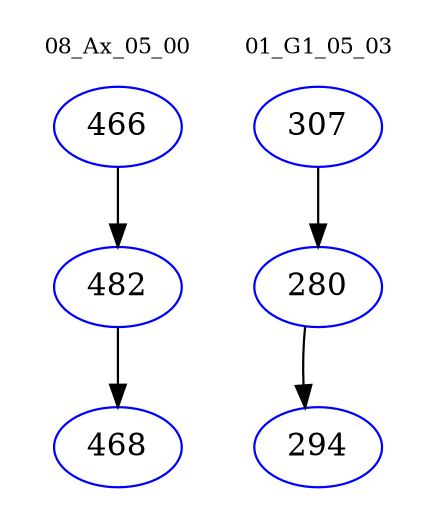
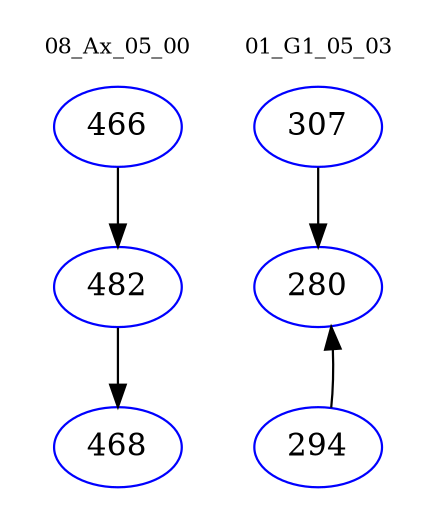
(303, 356) -> (333, 379)
